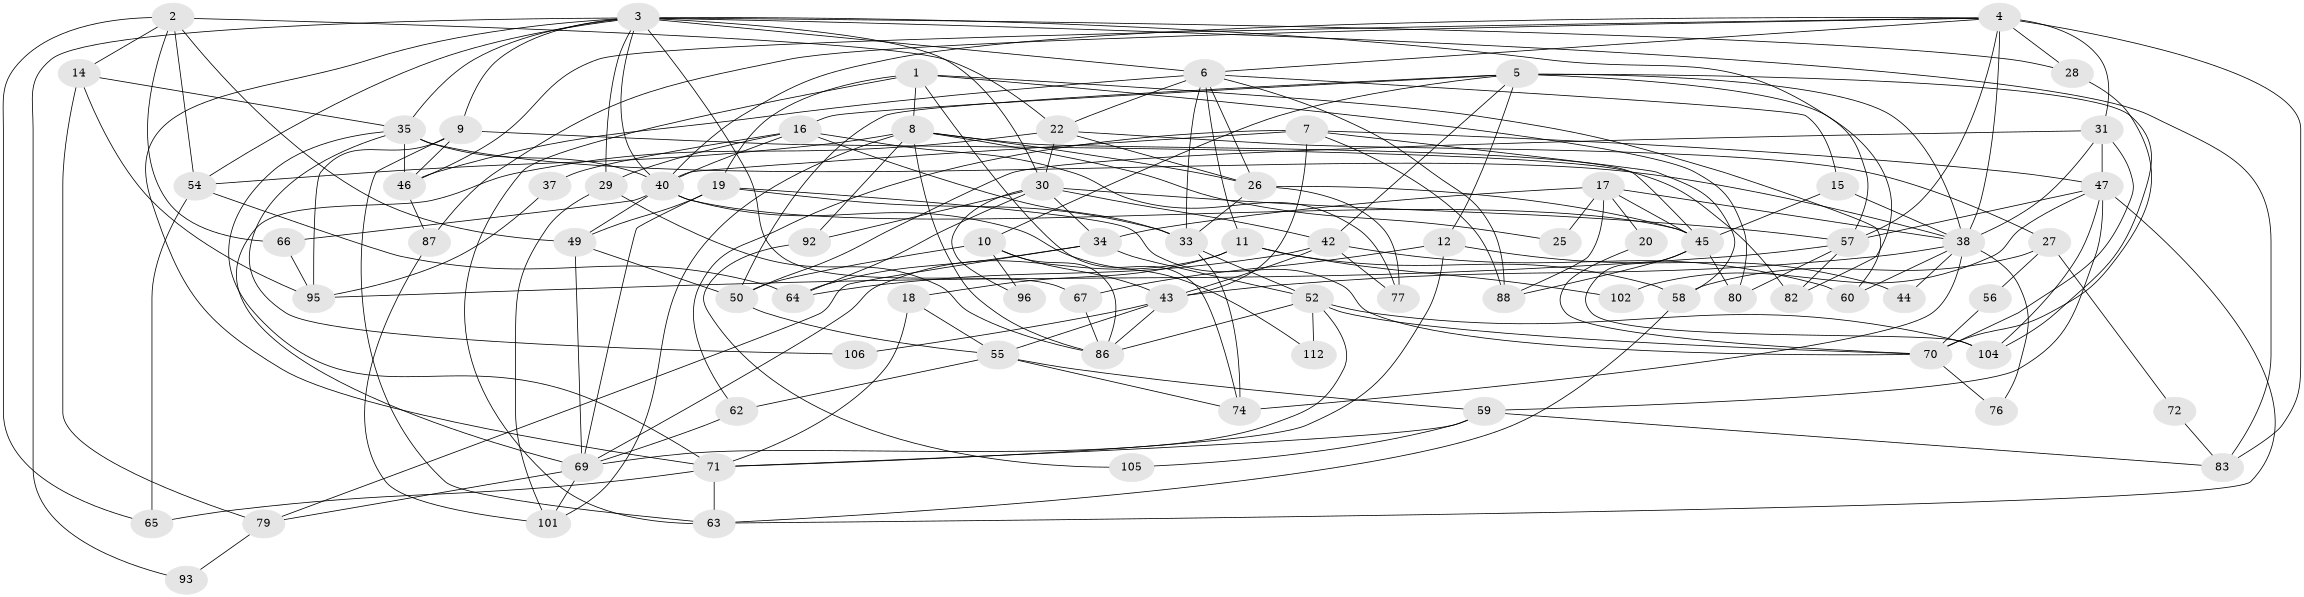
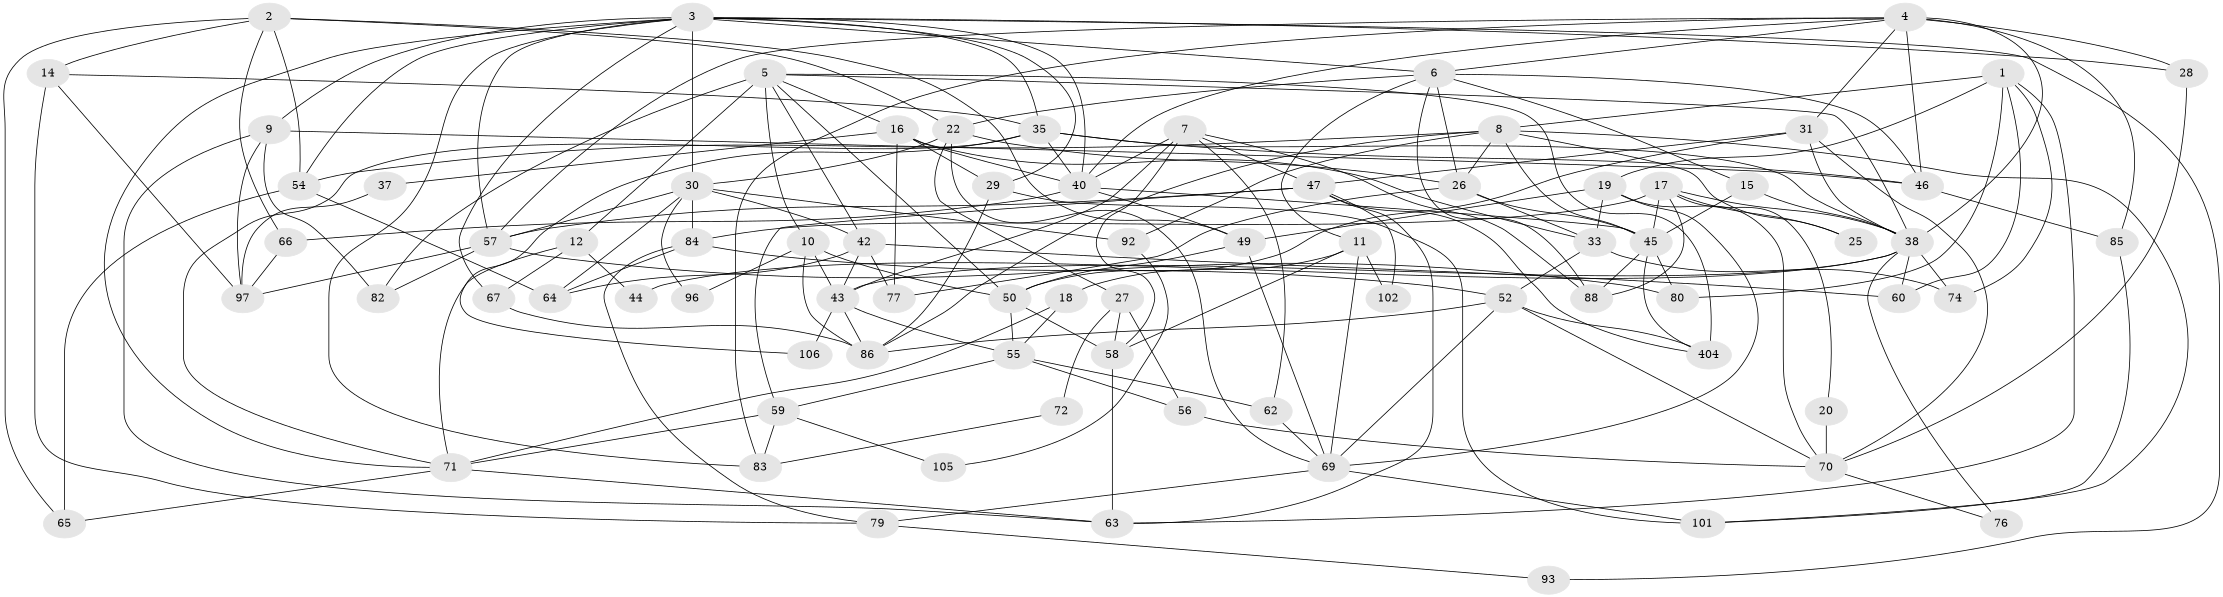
(1189, 161) -> none
(430, 242) -> (2117, 242)
(1100, 242) -> (692, 242)
(314, 299) -> (243, 299)
none -> (1061, 327)
(1314, 355) -> none
(1989, 355) -> (1709, 355)
(1119, 383) -> (1099, 383)
